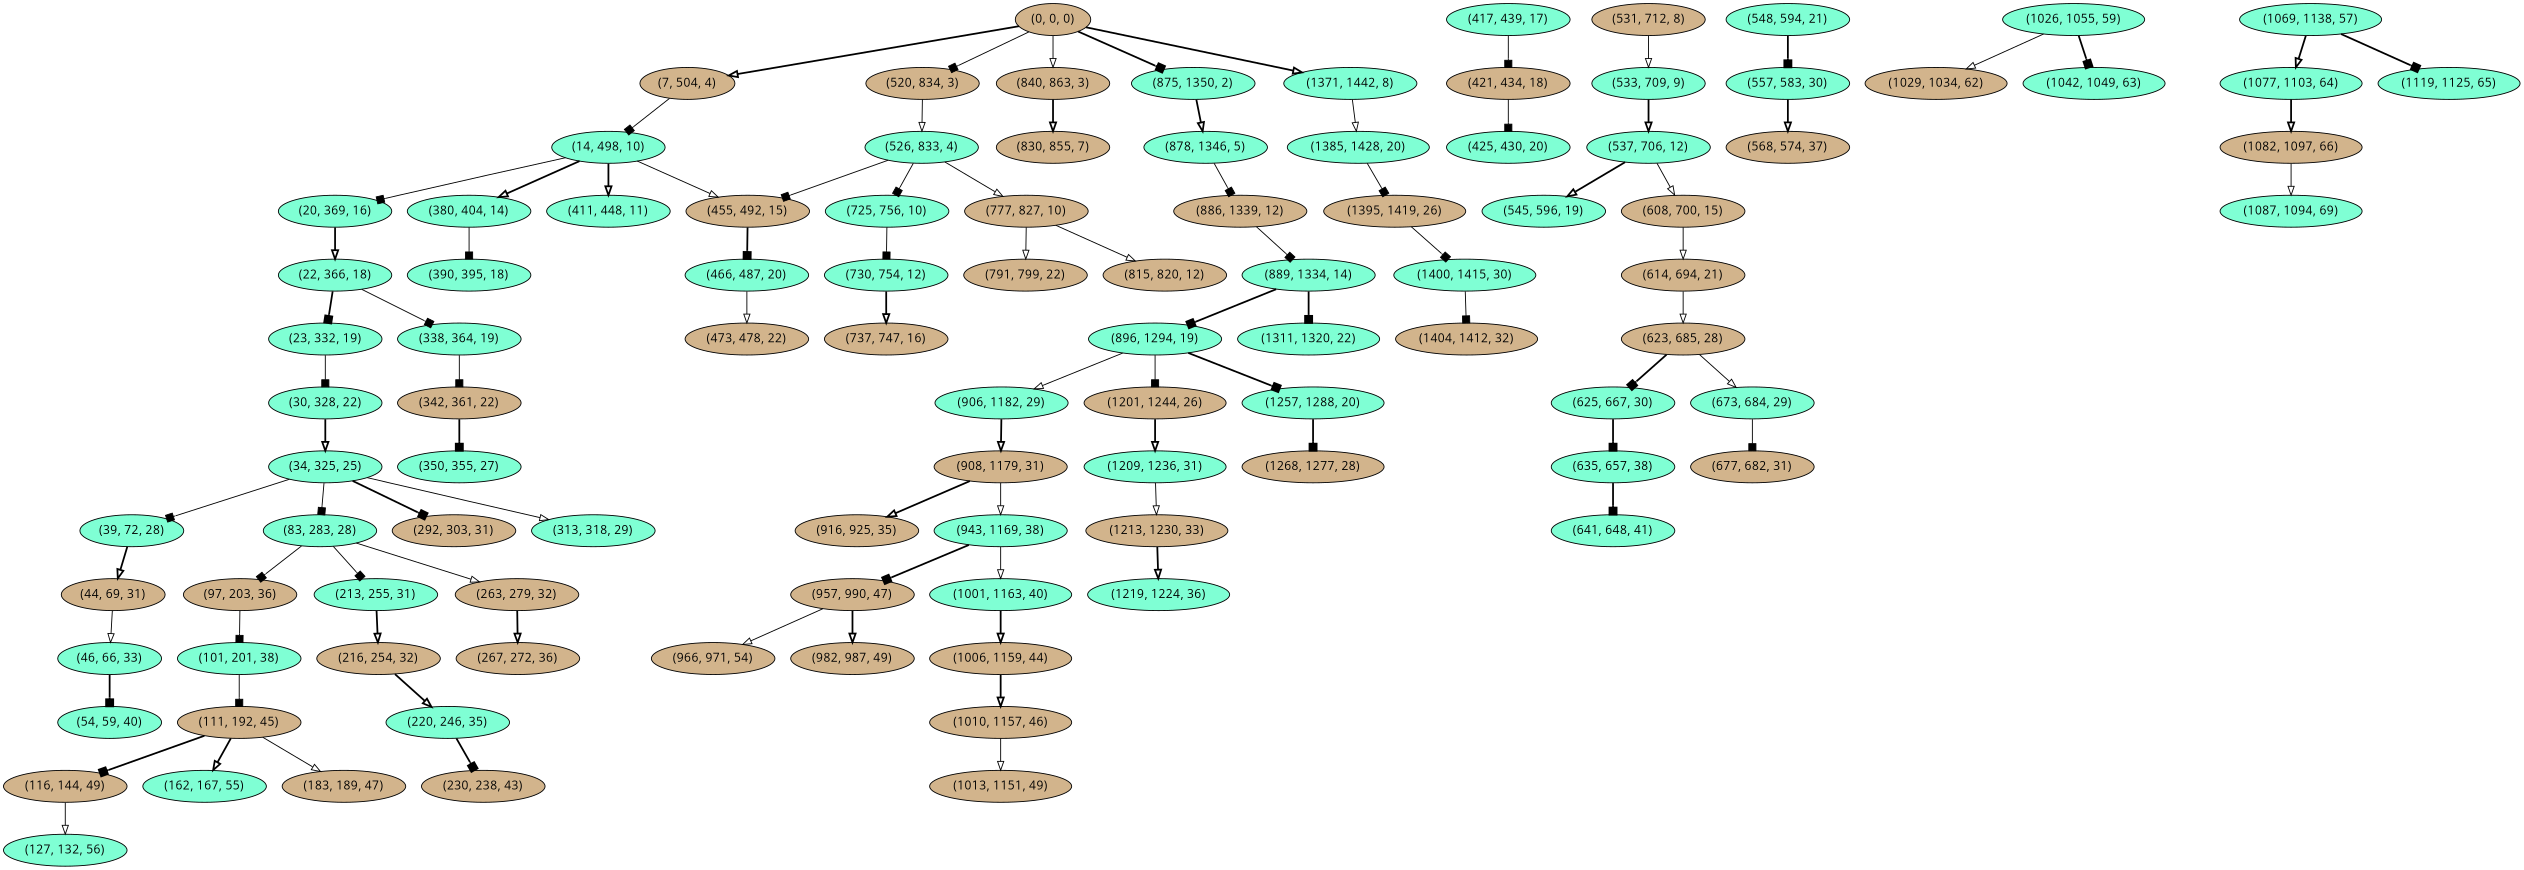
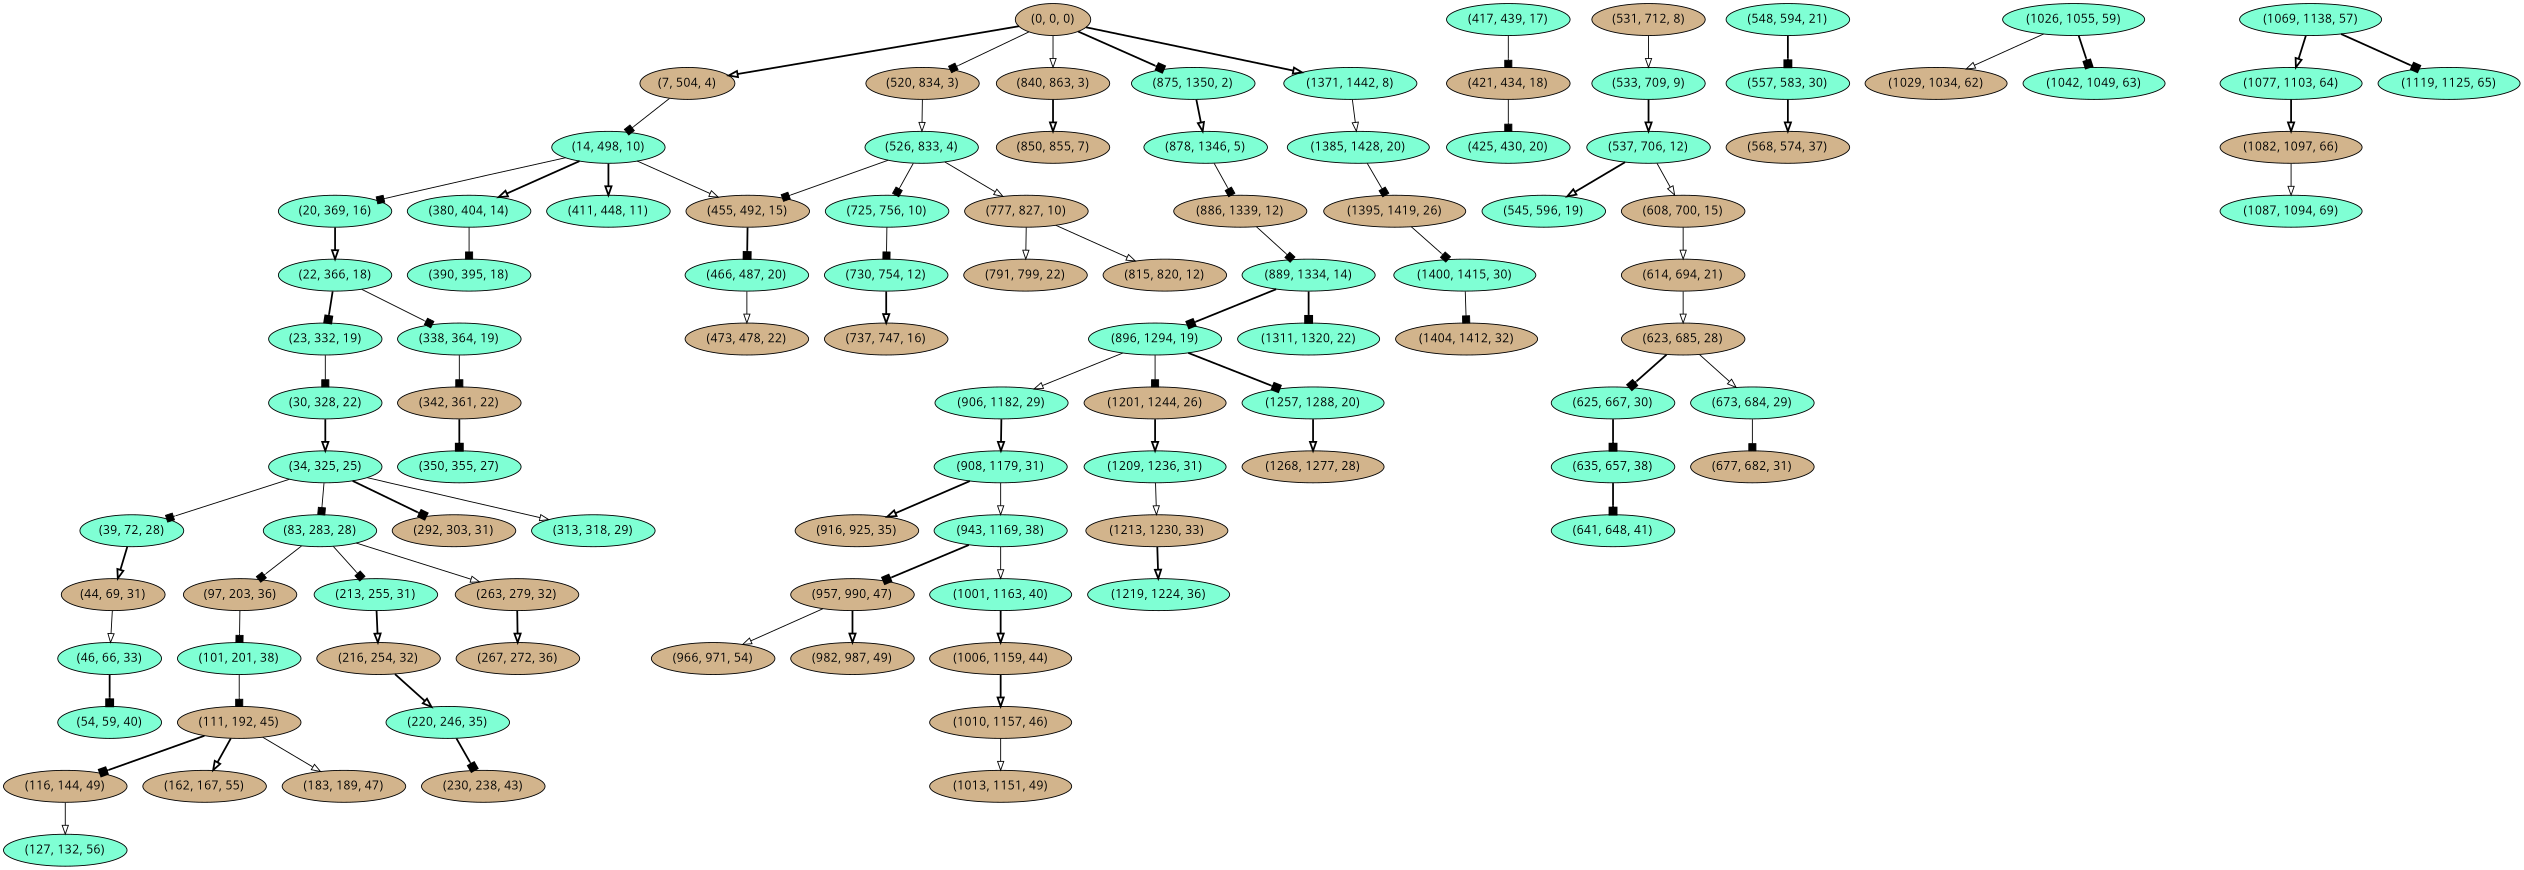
(1053, 147) -> (1053, 147)
(1313, 431) -> (1313, 431)
(1001, 467) -> (1001, 467)
(205, 786) -> (205, 786)
